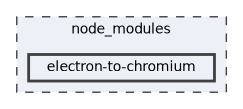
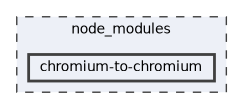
(122, 68) -> (122, 68)
